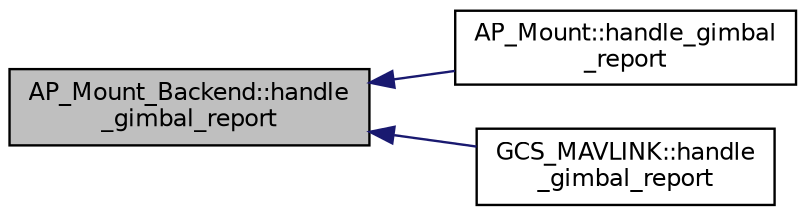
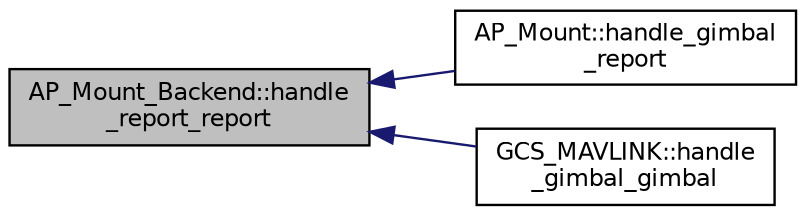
(189, 107) -> (189, 107)
(626, 167) -> (626, 167)
